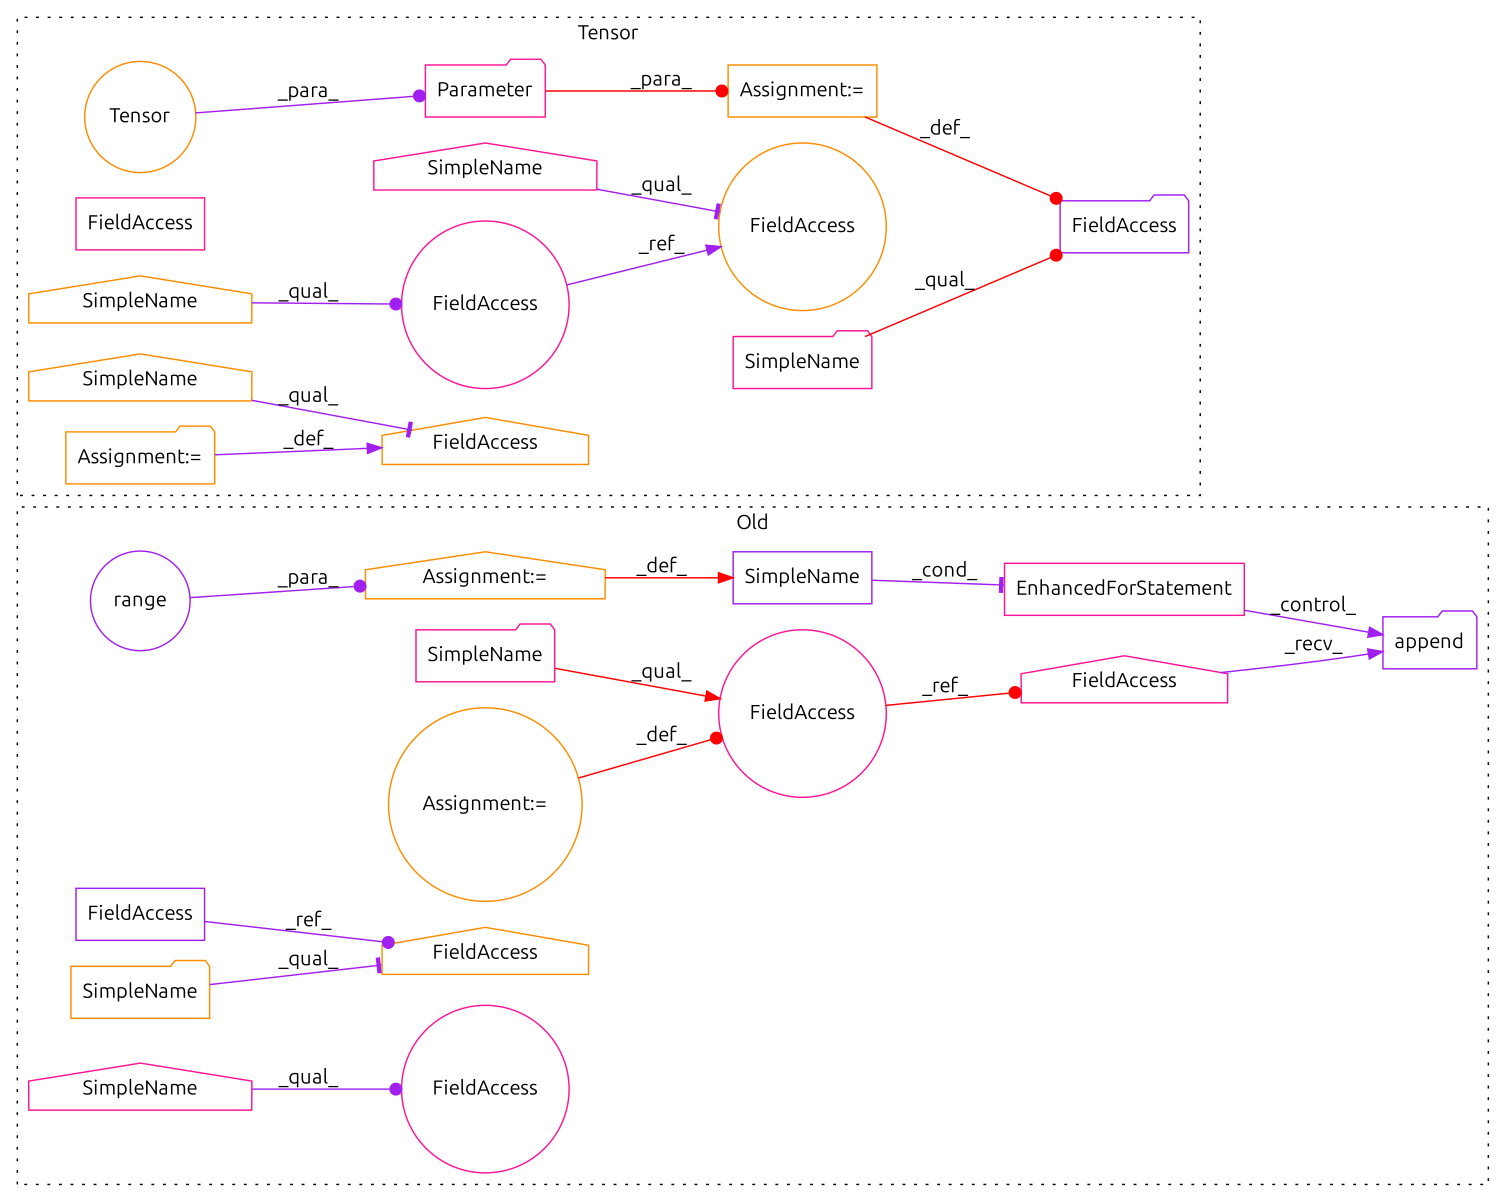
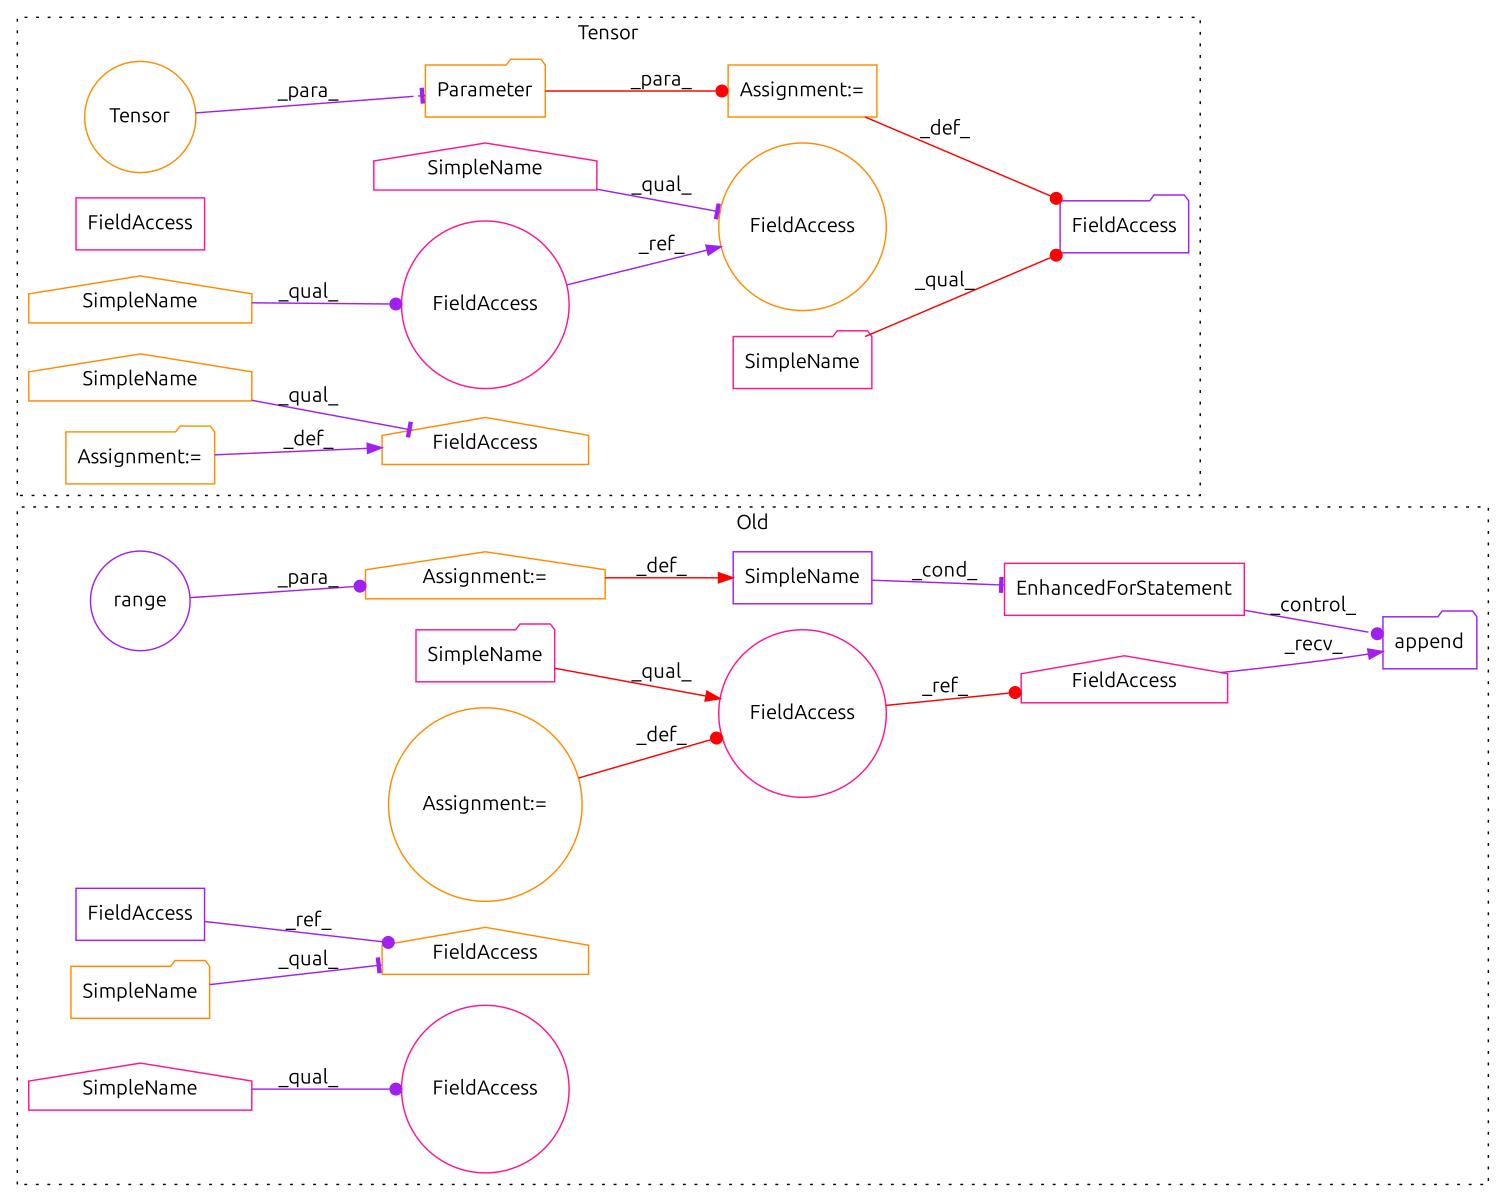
(485, 91) -> (485, 91)
(305, 105) -> (305, 105)
(1307, 621) -> (1307, 621)
